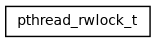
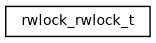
(78, 21) -> (78, 21)
